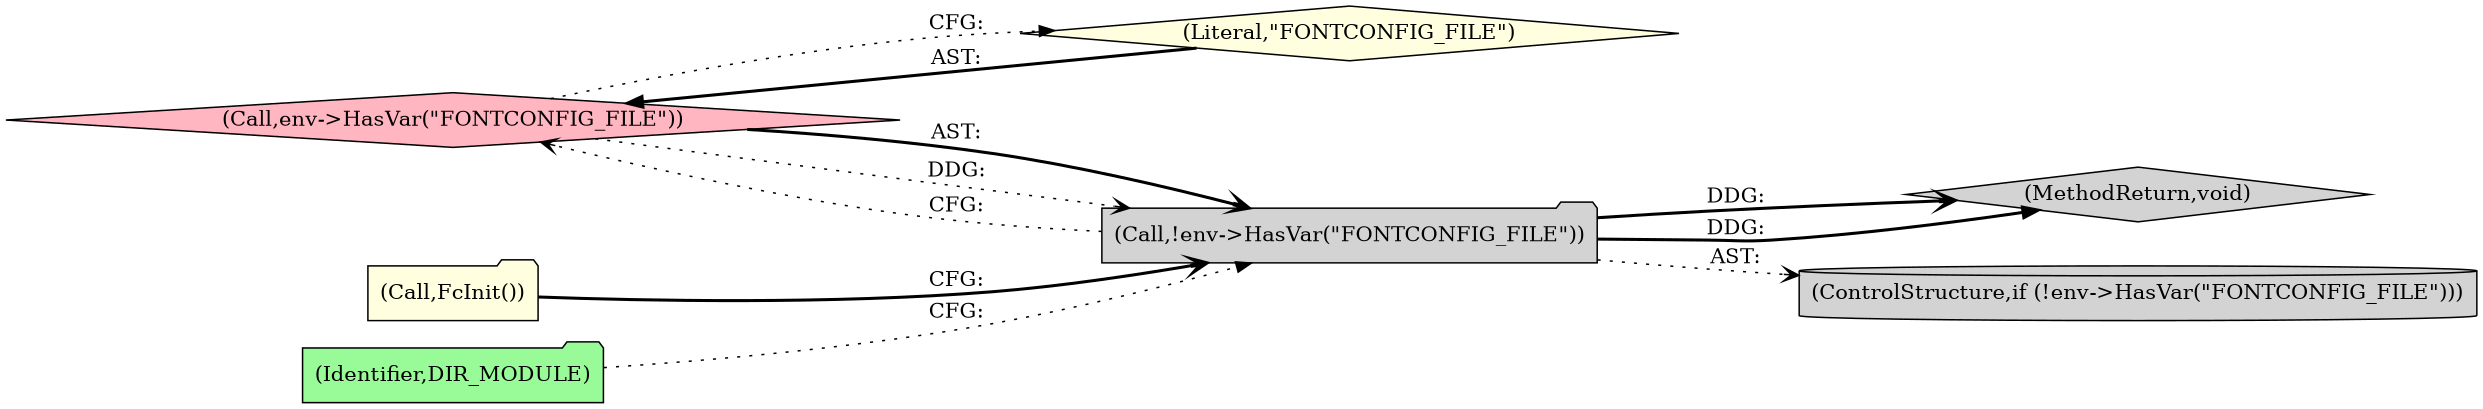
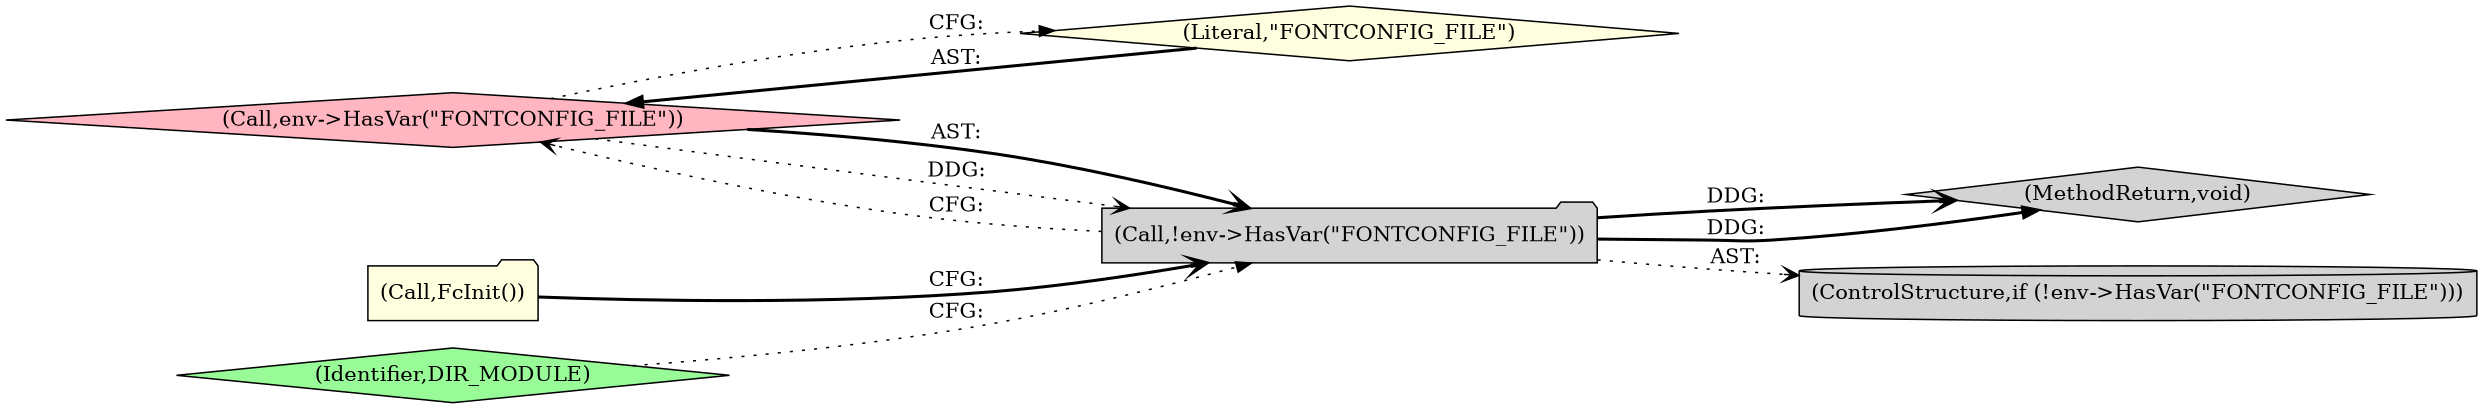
(453, 375) -> (453, 375)
